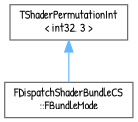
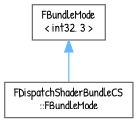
(69, 22) -> (69, 22)
